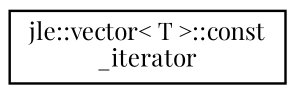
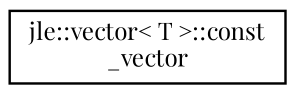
(148, 47) -> (148, 47)
